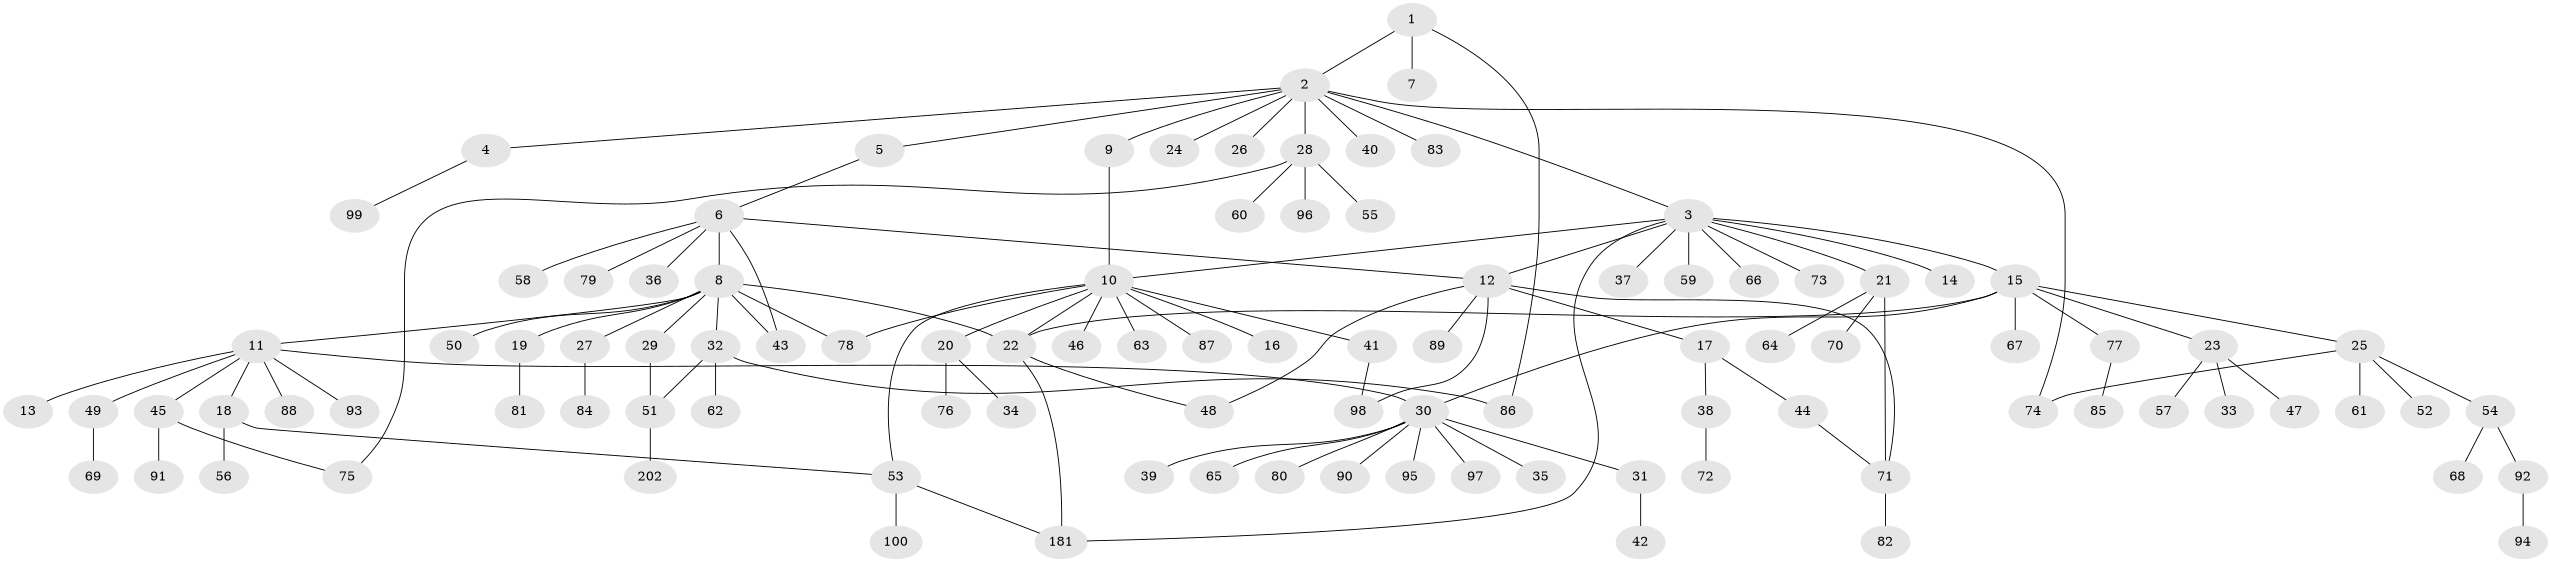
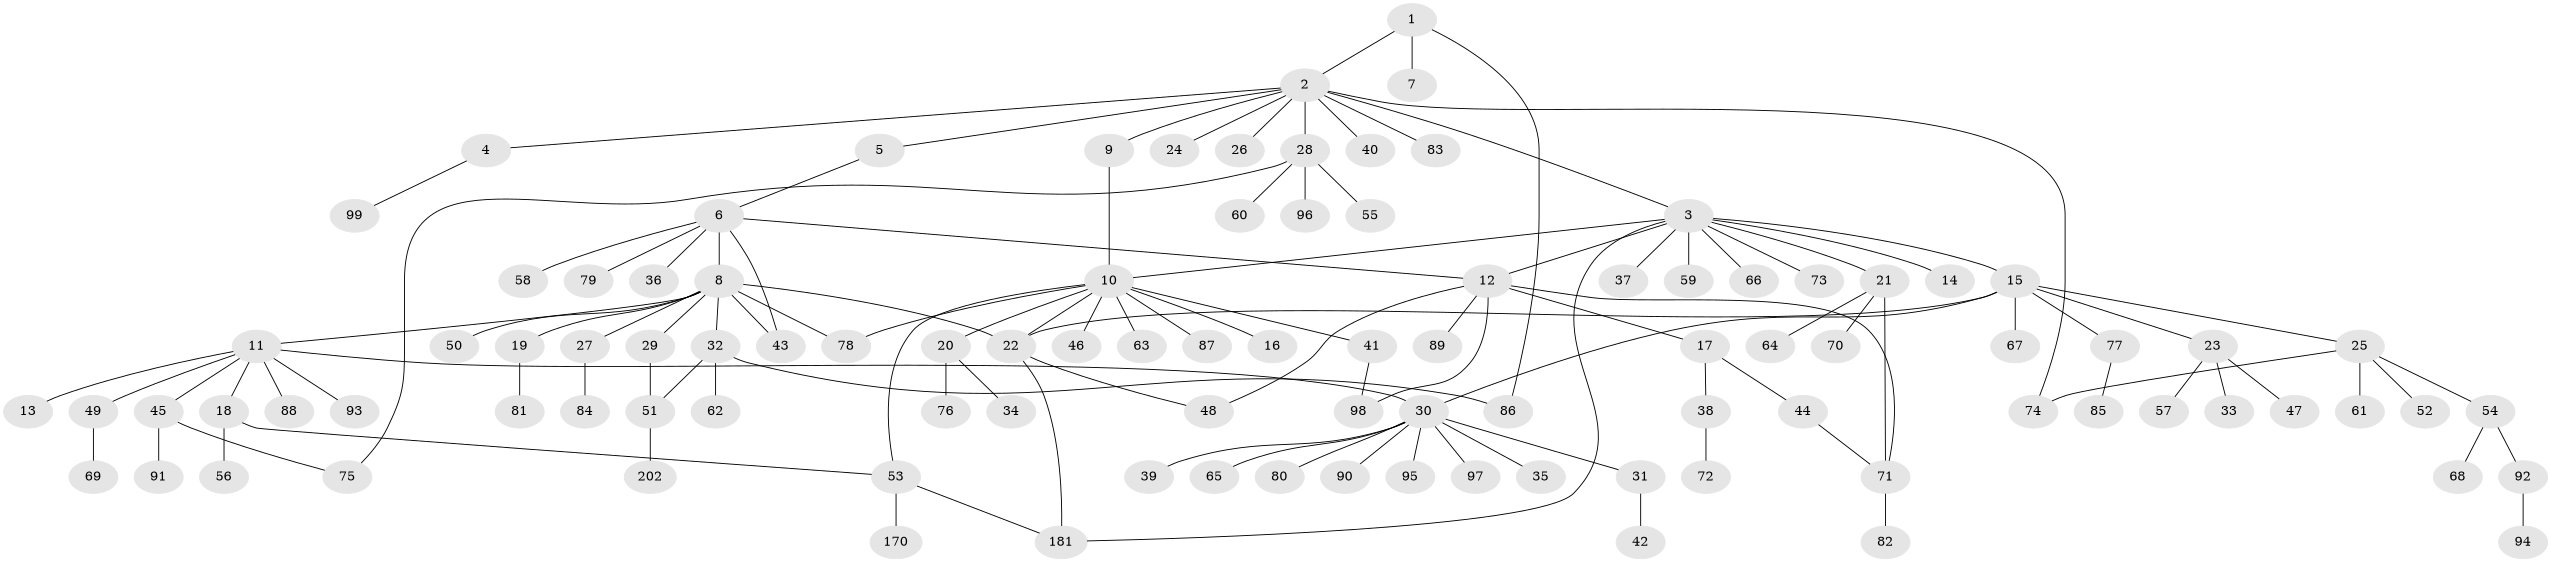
(896, 542) -> (896, 542)
